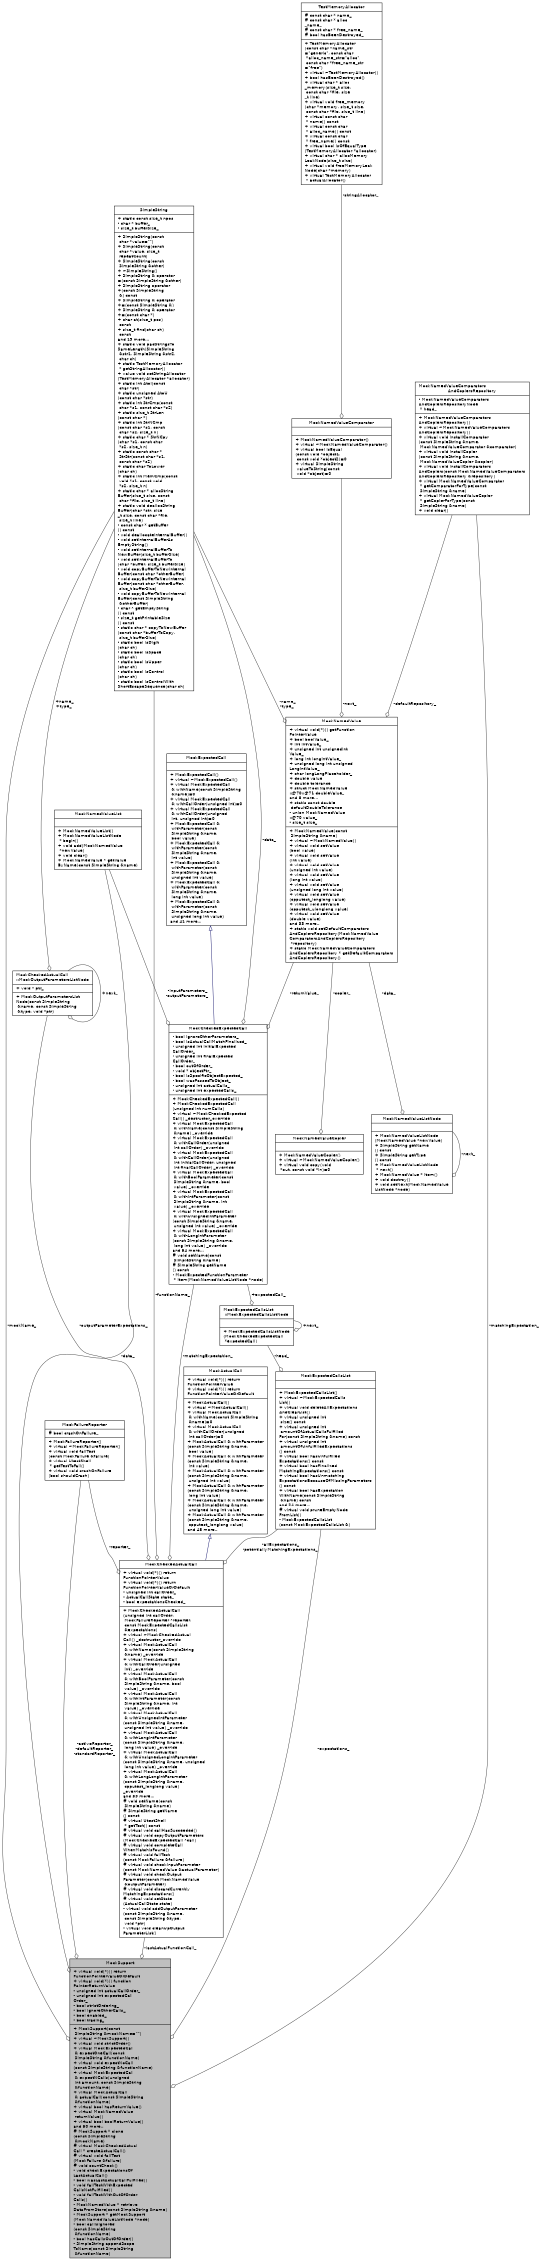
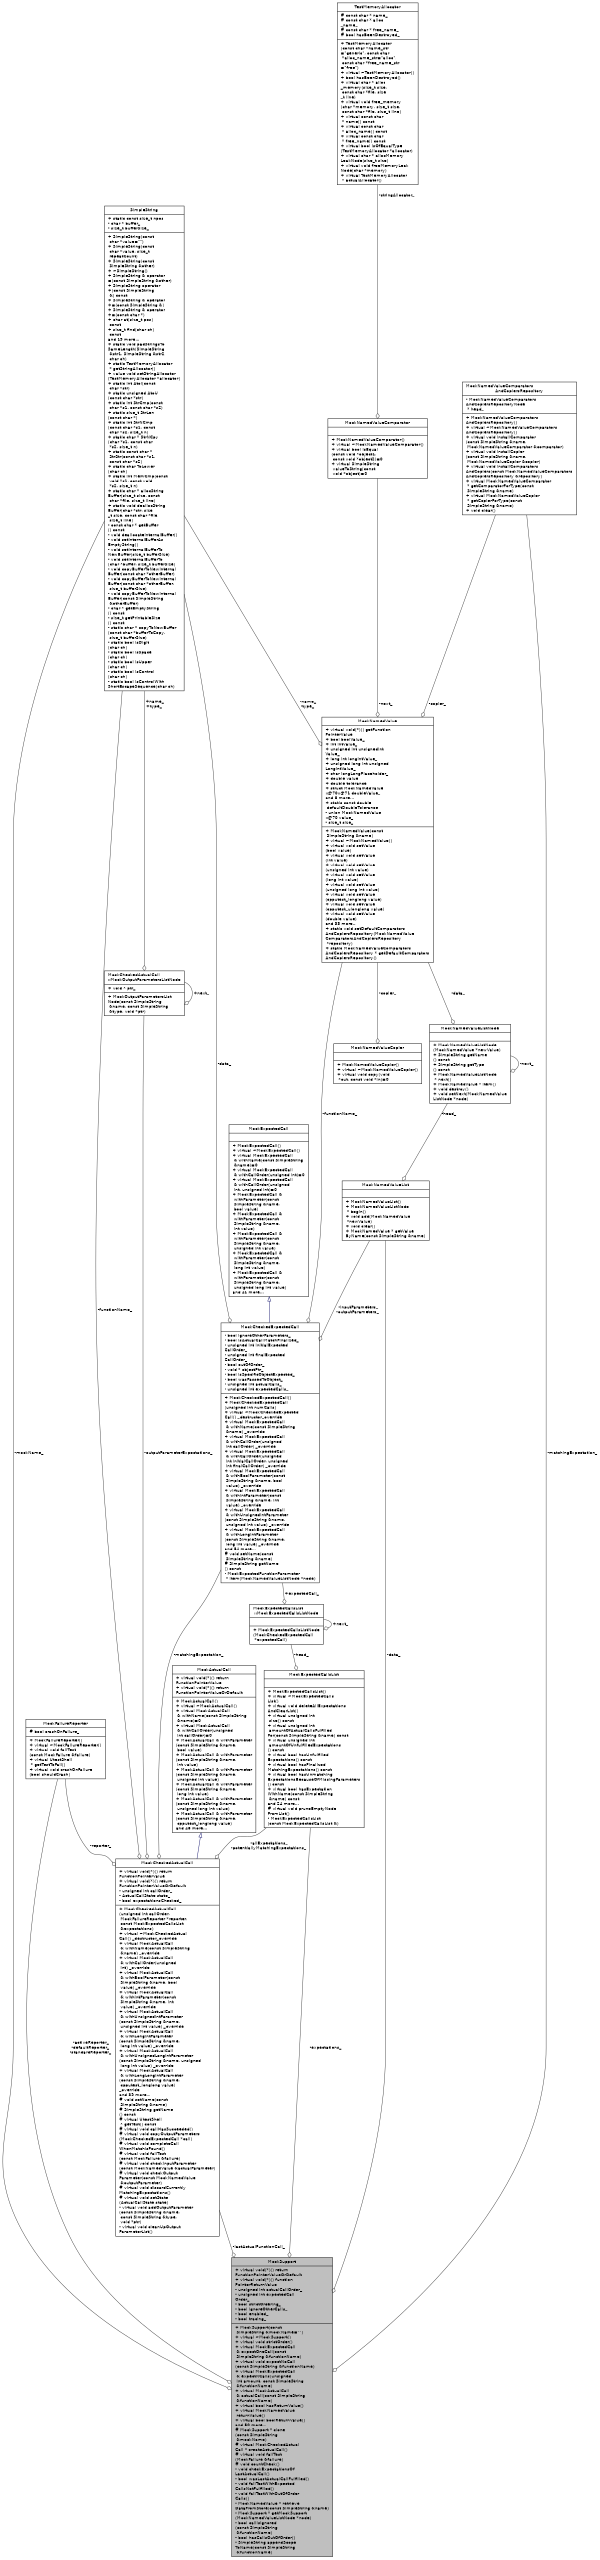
(415, 704) -> (437, 704)
(304, 993) -> (339, 1114)
none -> (426, 1140)
